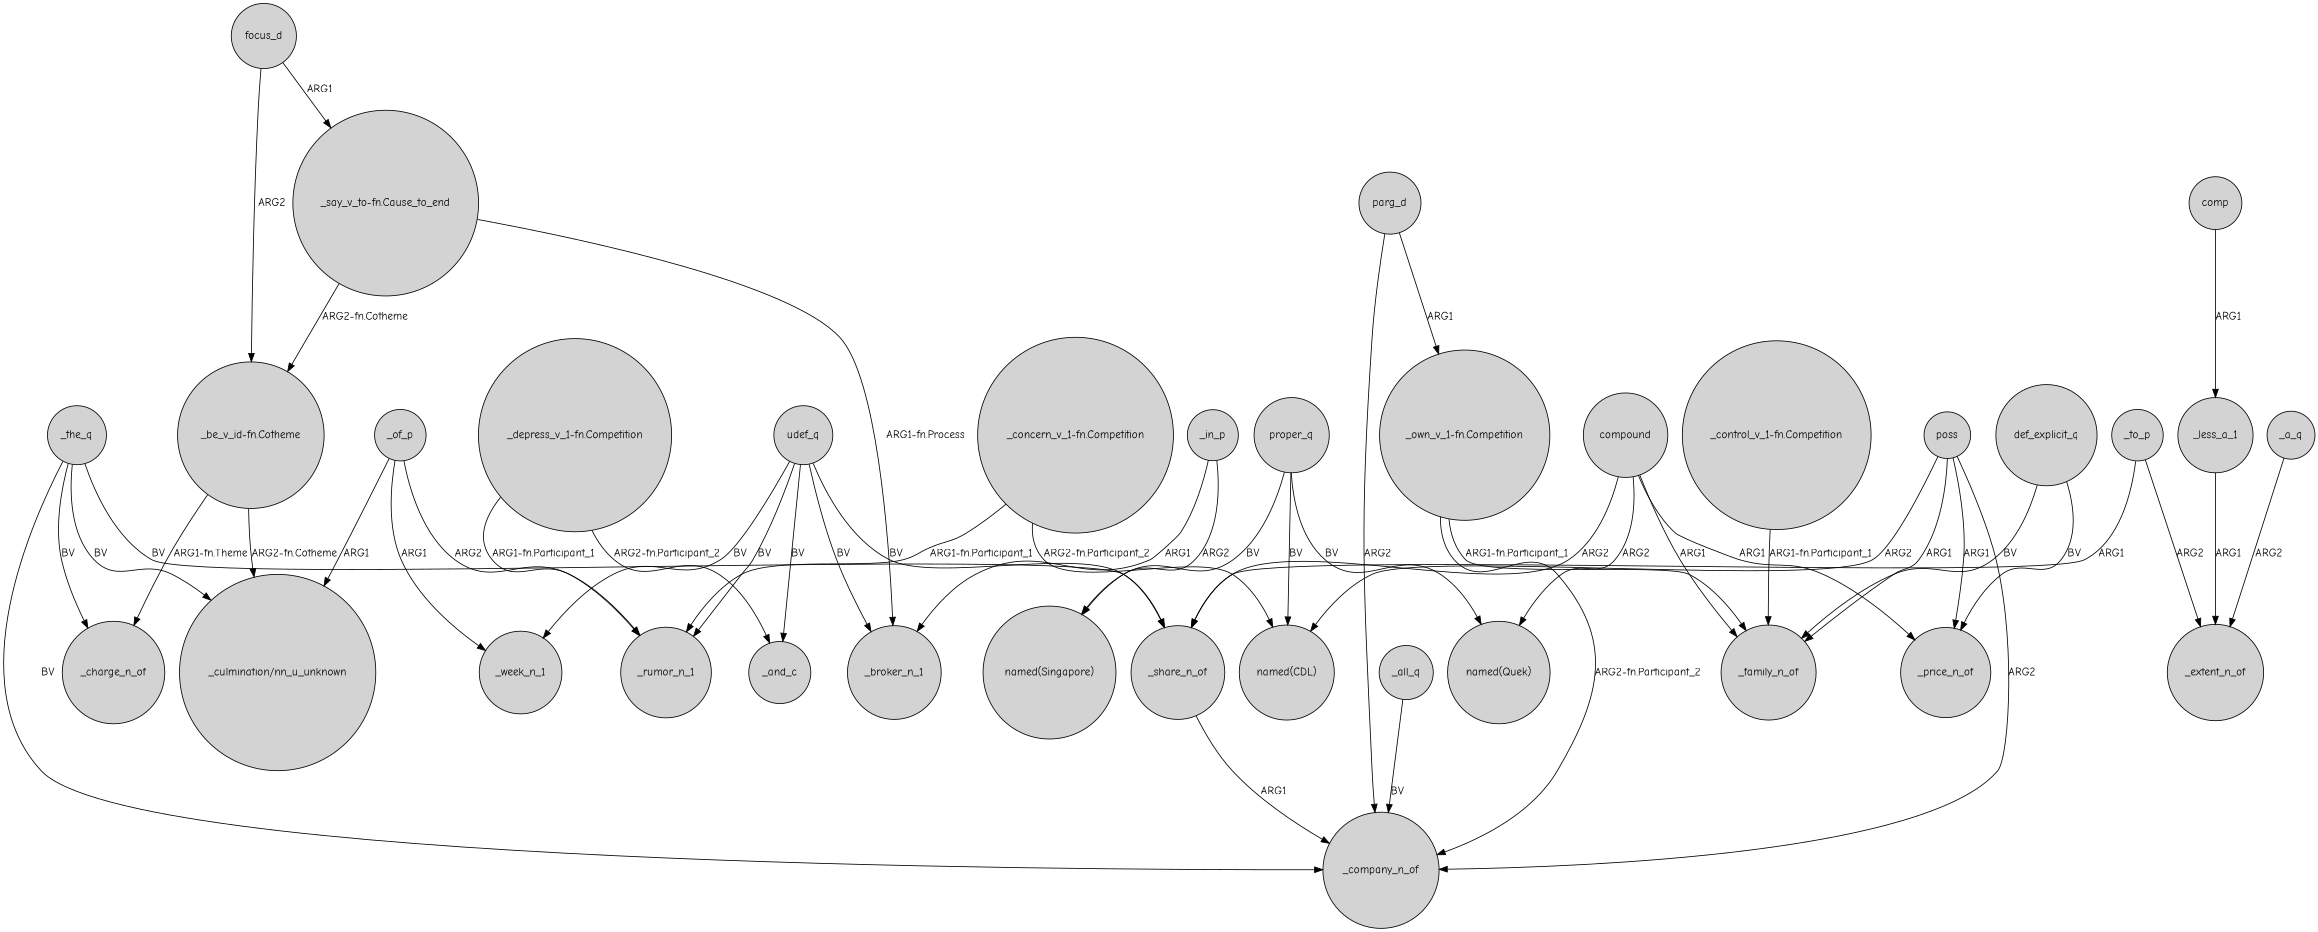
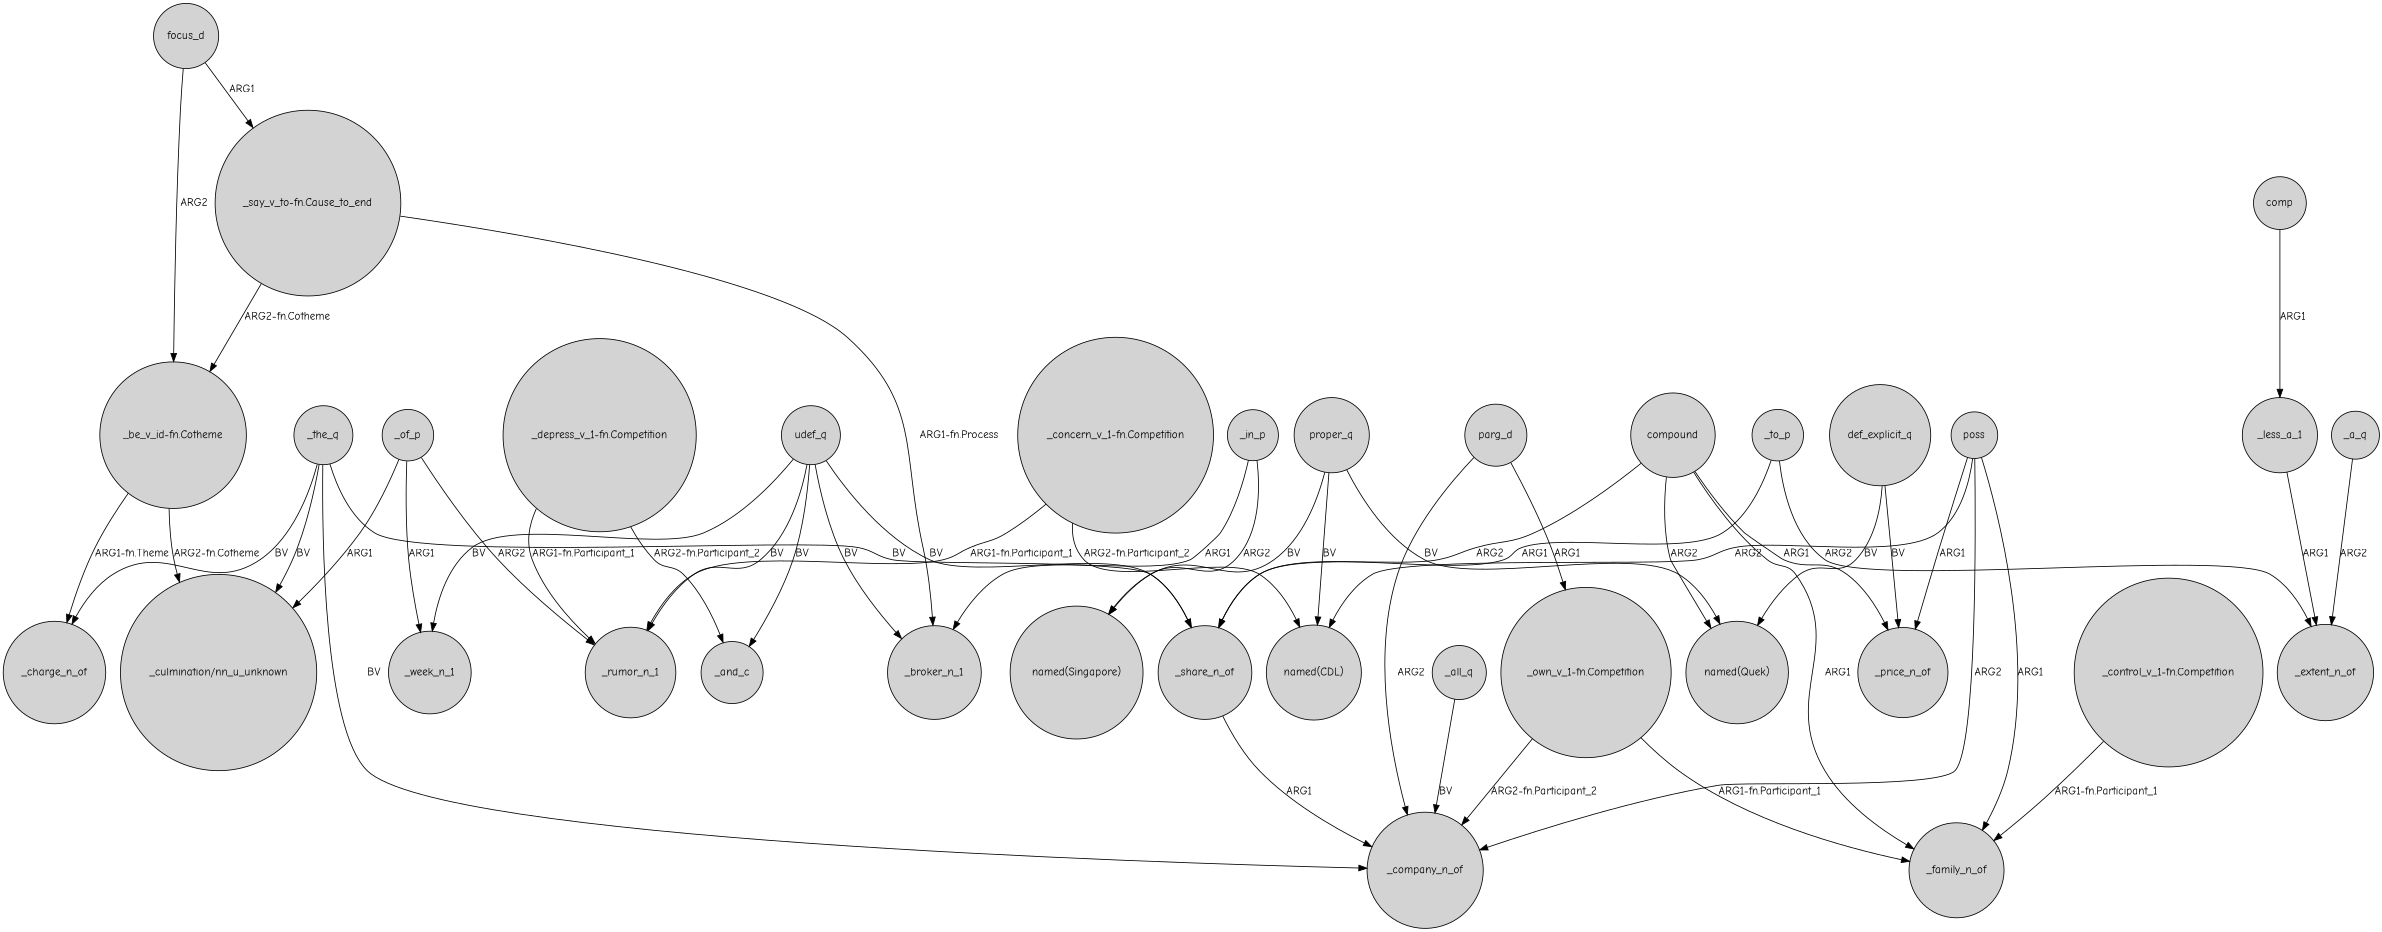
(2003, 550) -> (1856, 559)
